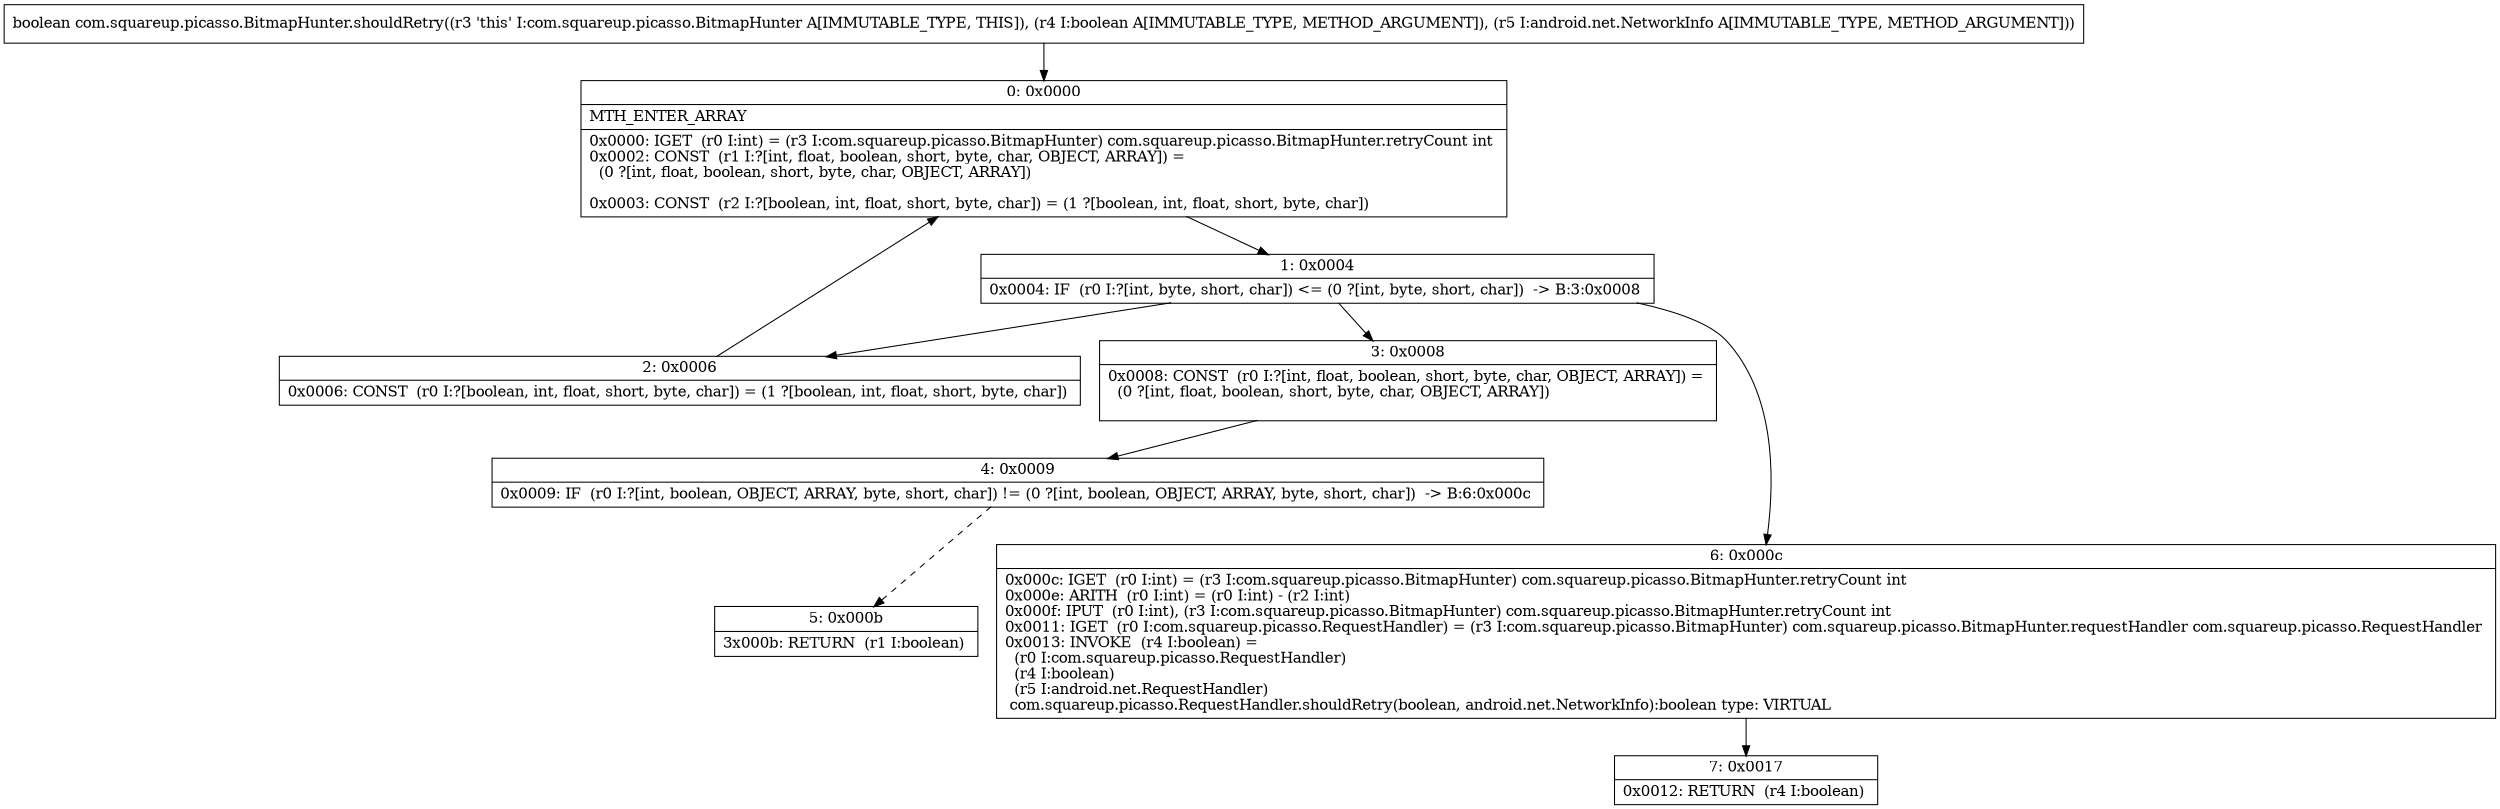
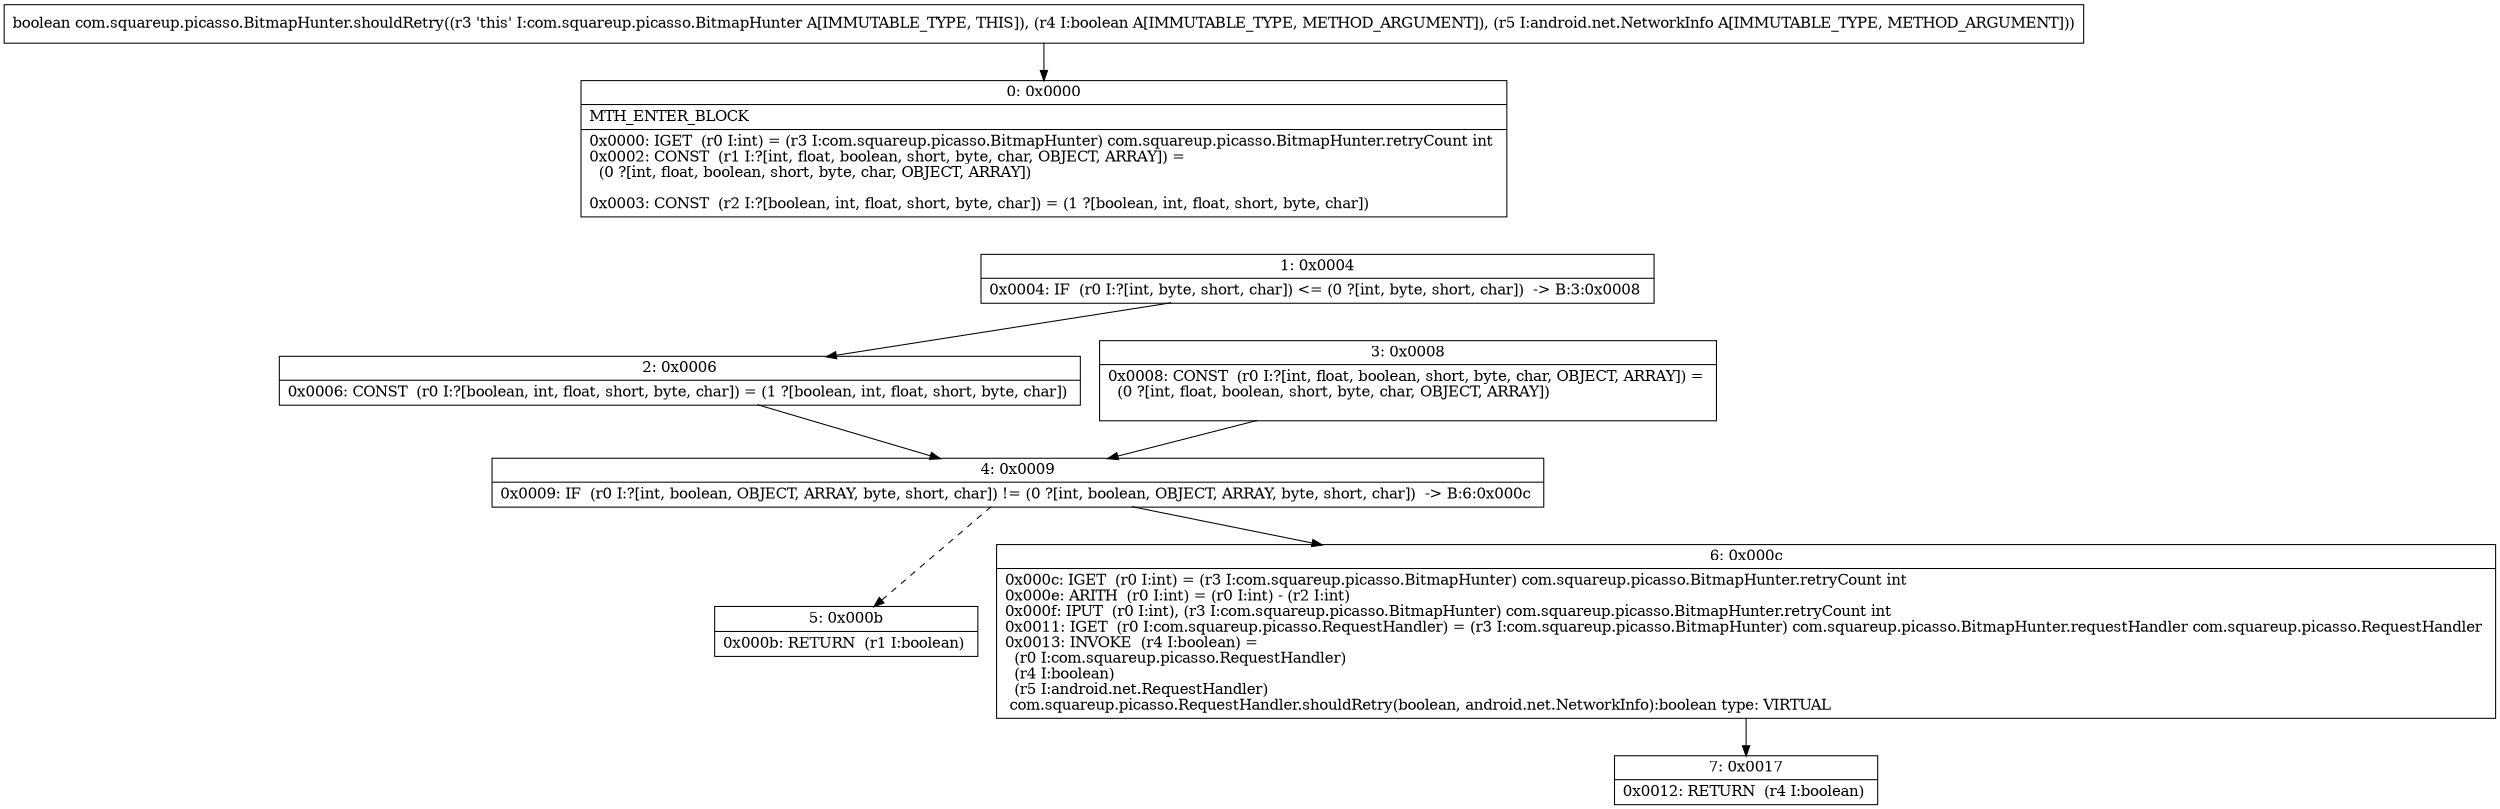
(668, 117) -> (669, 117)
(1223, 233) -> none
(823, 289) -> (844, 430)
(1352, 318) -> none
(1754, 385) -> (1222, 525)
(846, 643) -> (846, 643)
